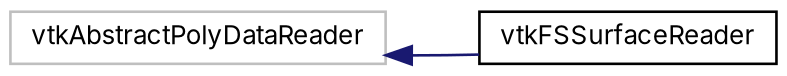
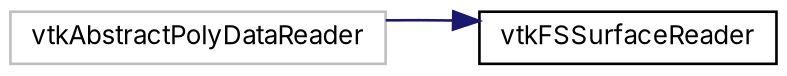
(446, 55) -> (419, 20)
